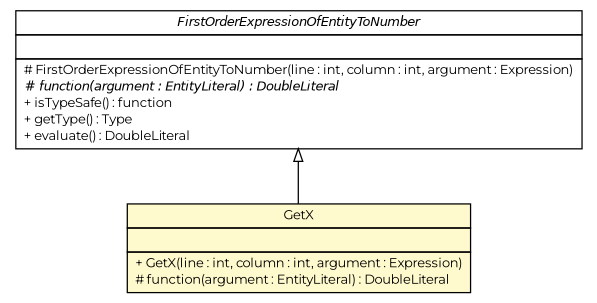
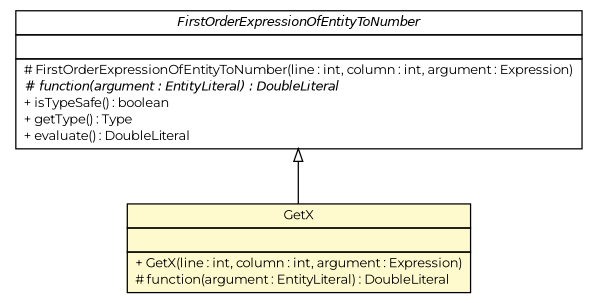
(98, 103) -> (97, 103)
